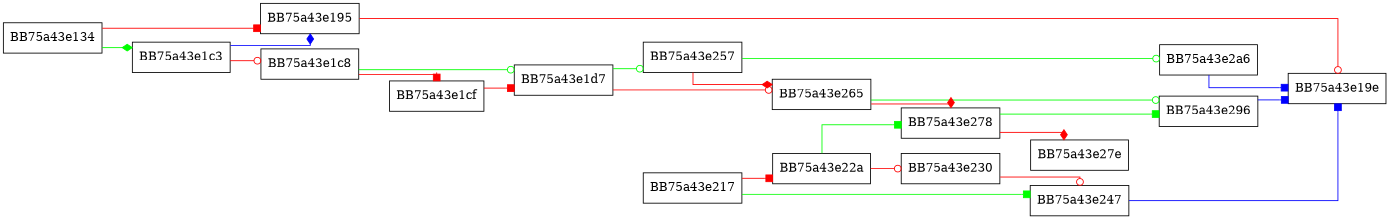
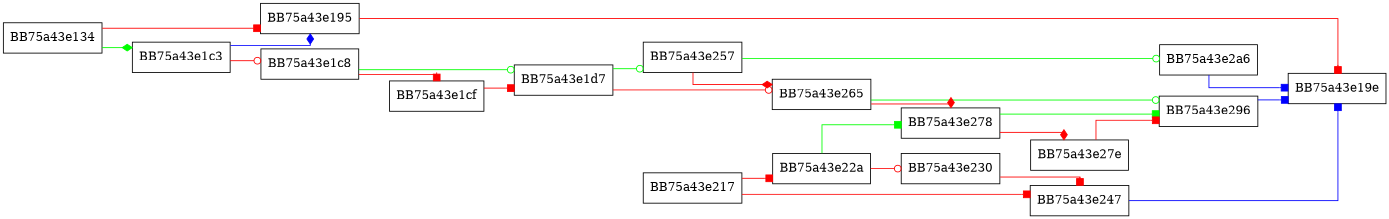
(873, 19) -> (873, 19)
none -> (1114, 120)
(1041, 177) -> (1041, 177)
(882, 194) -> (882, 194)
